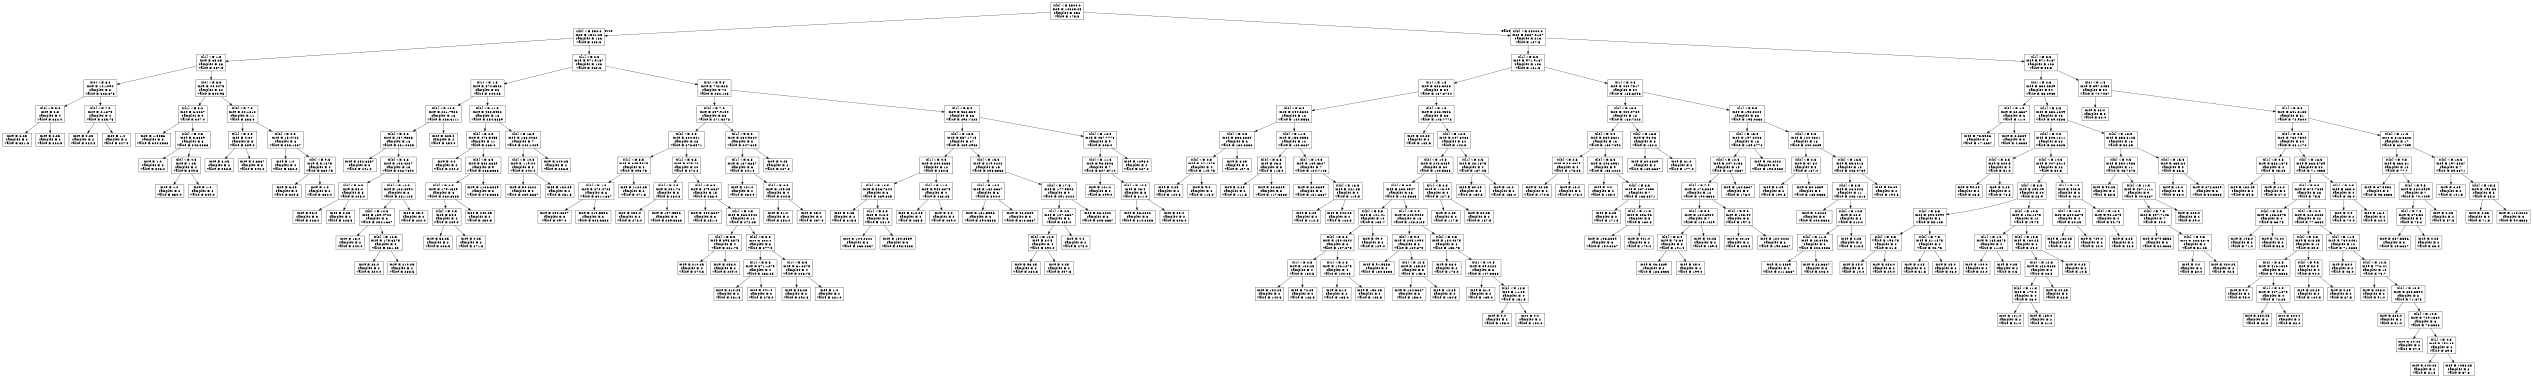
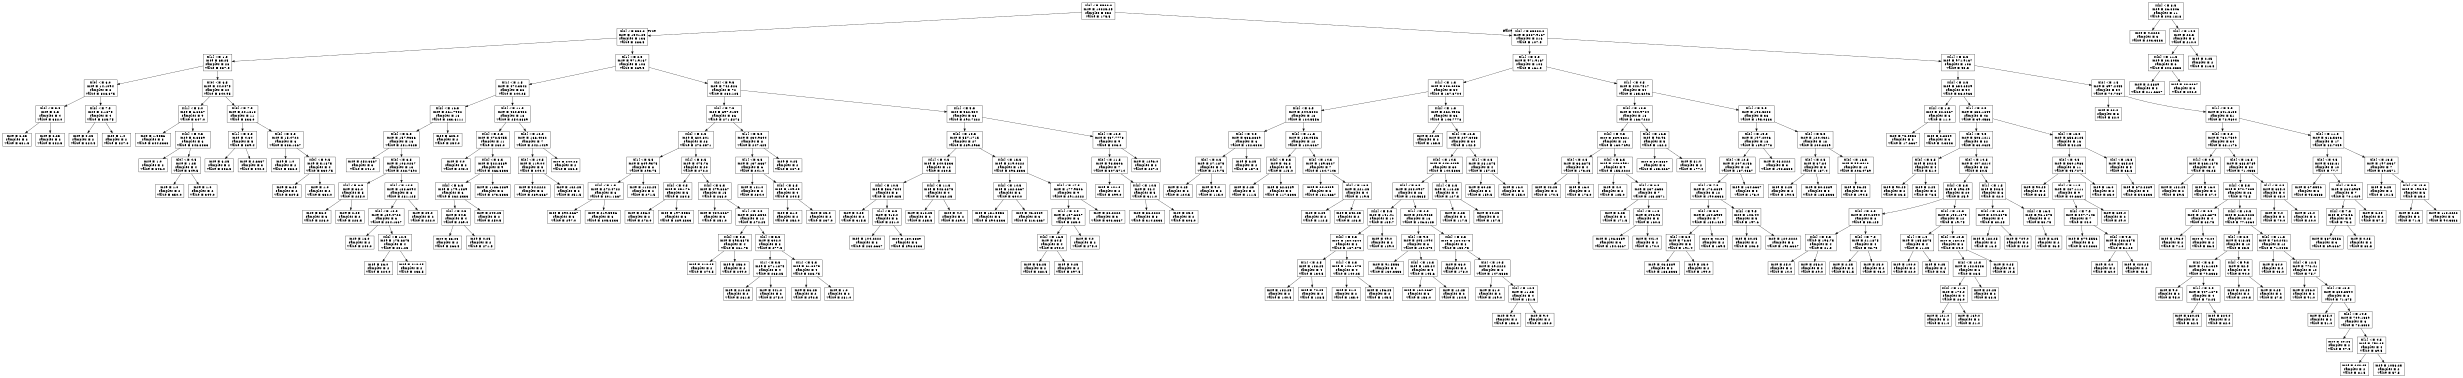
(1850, 177) -> none
(2173, 178) -> (2087, 178)
